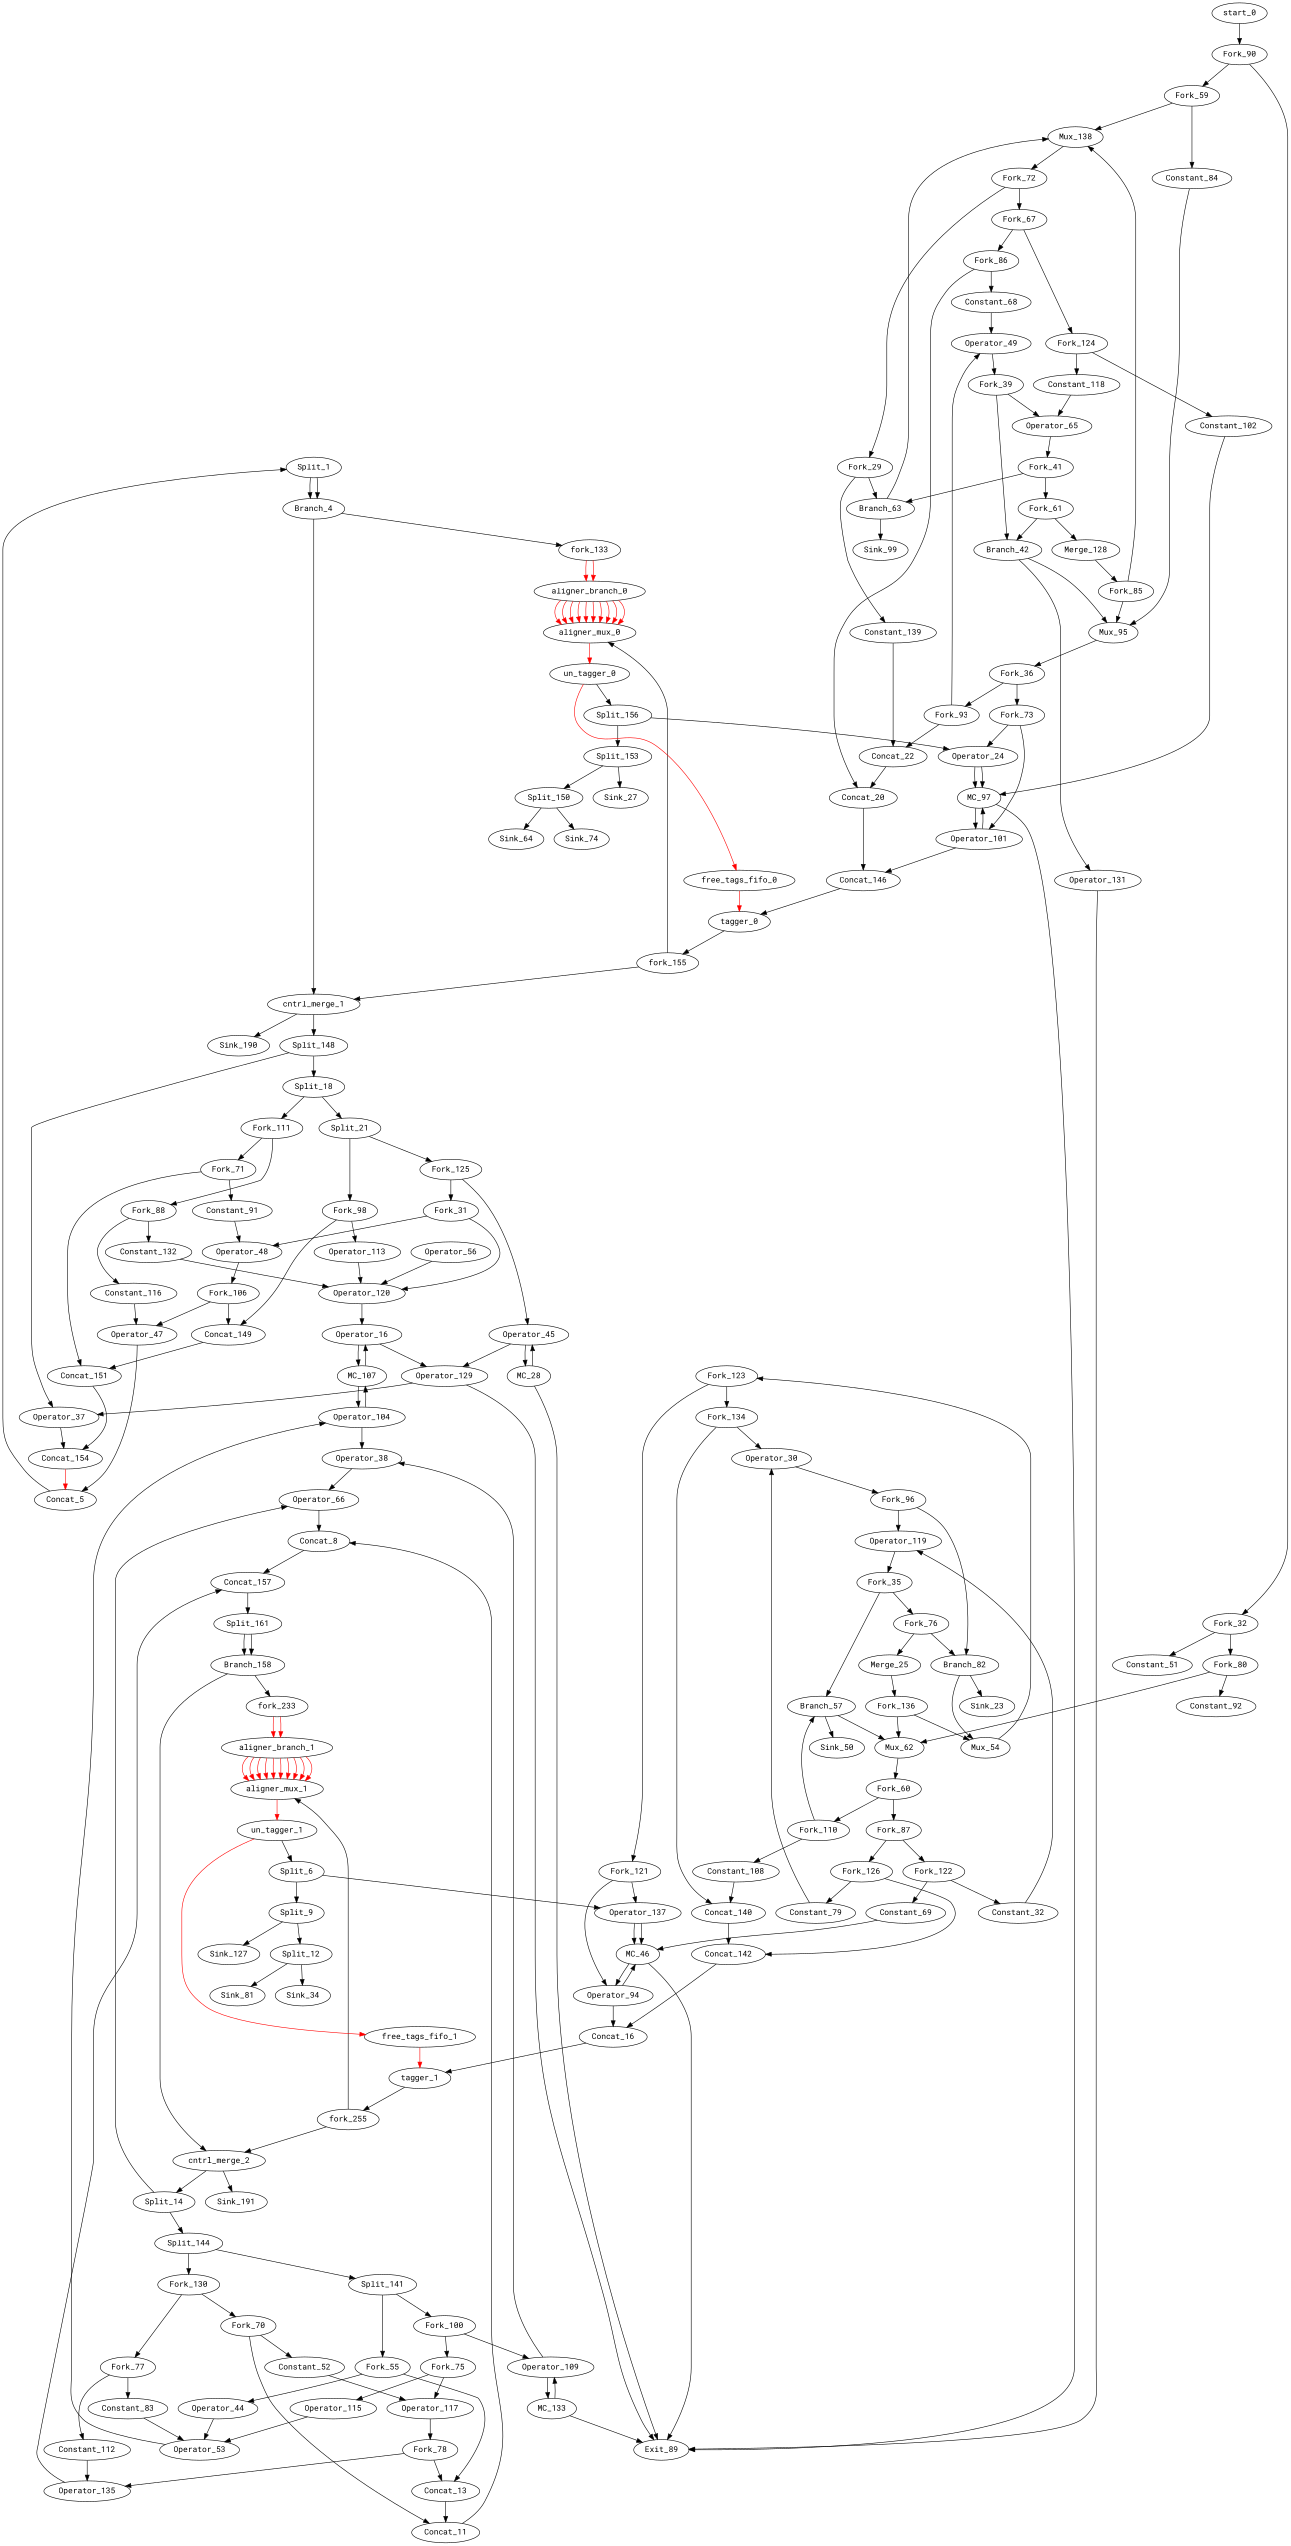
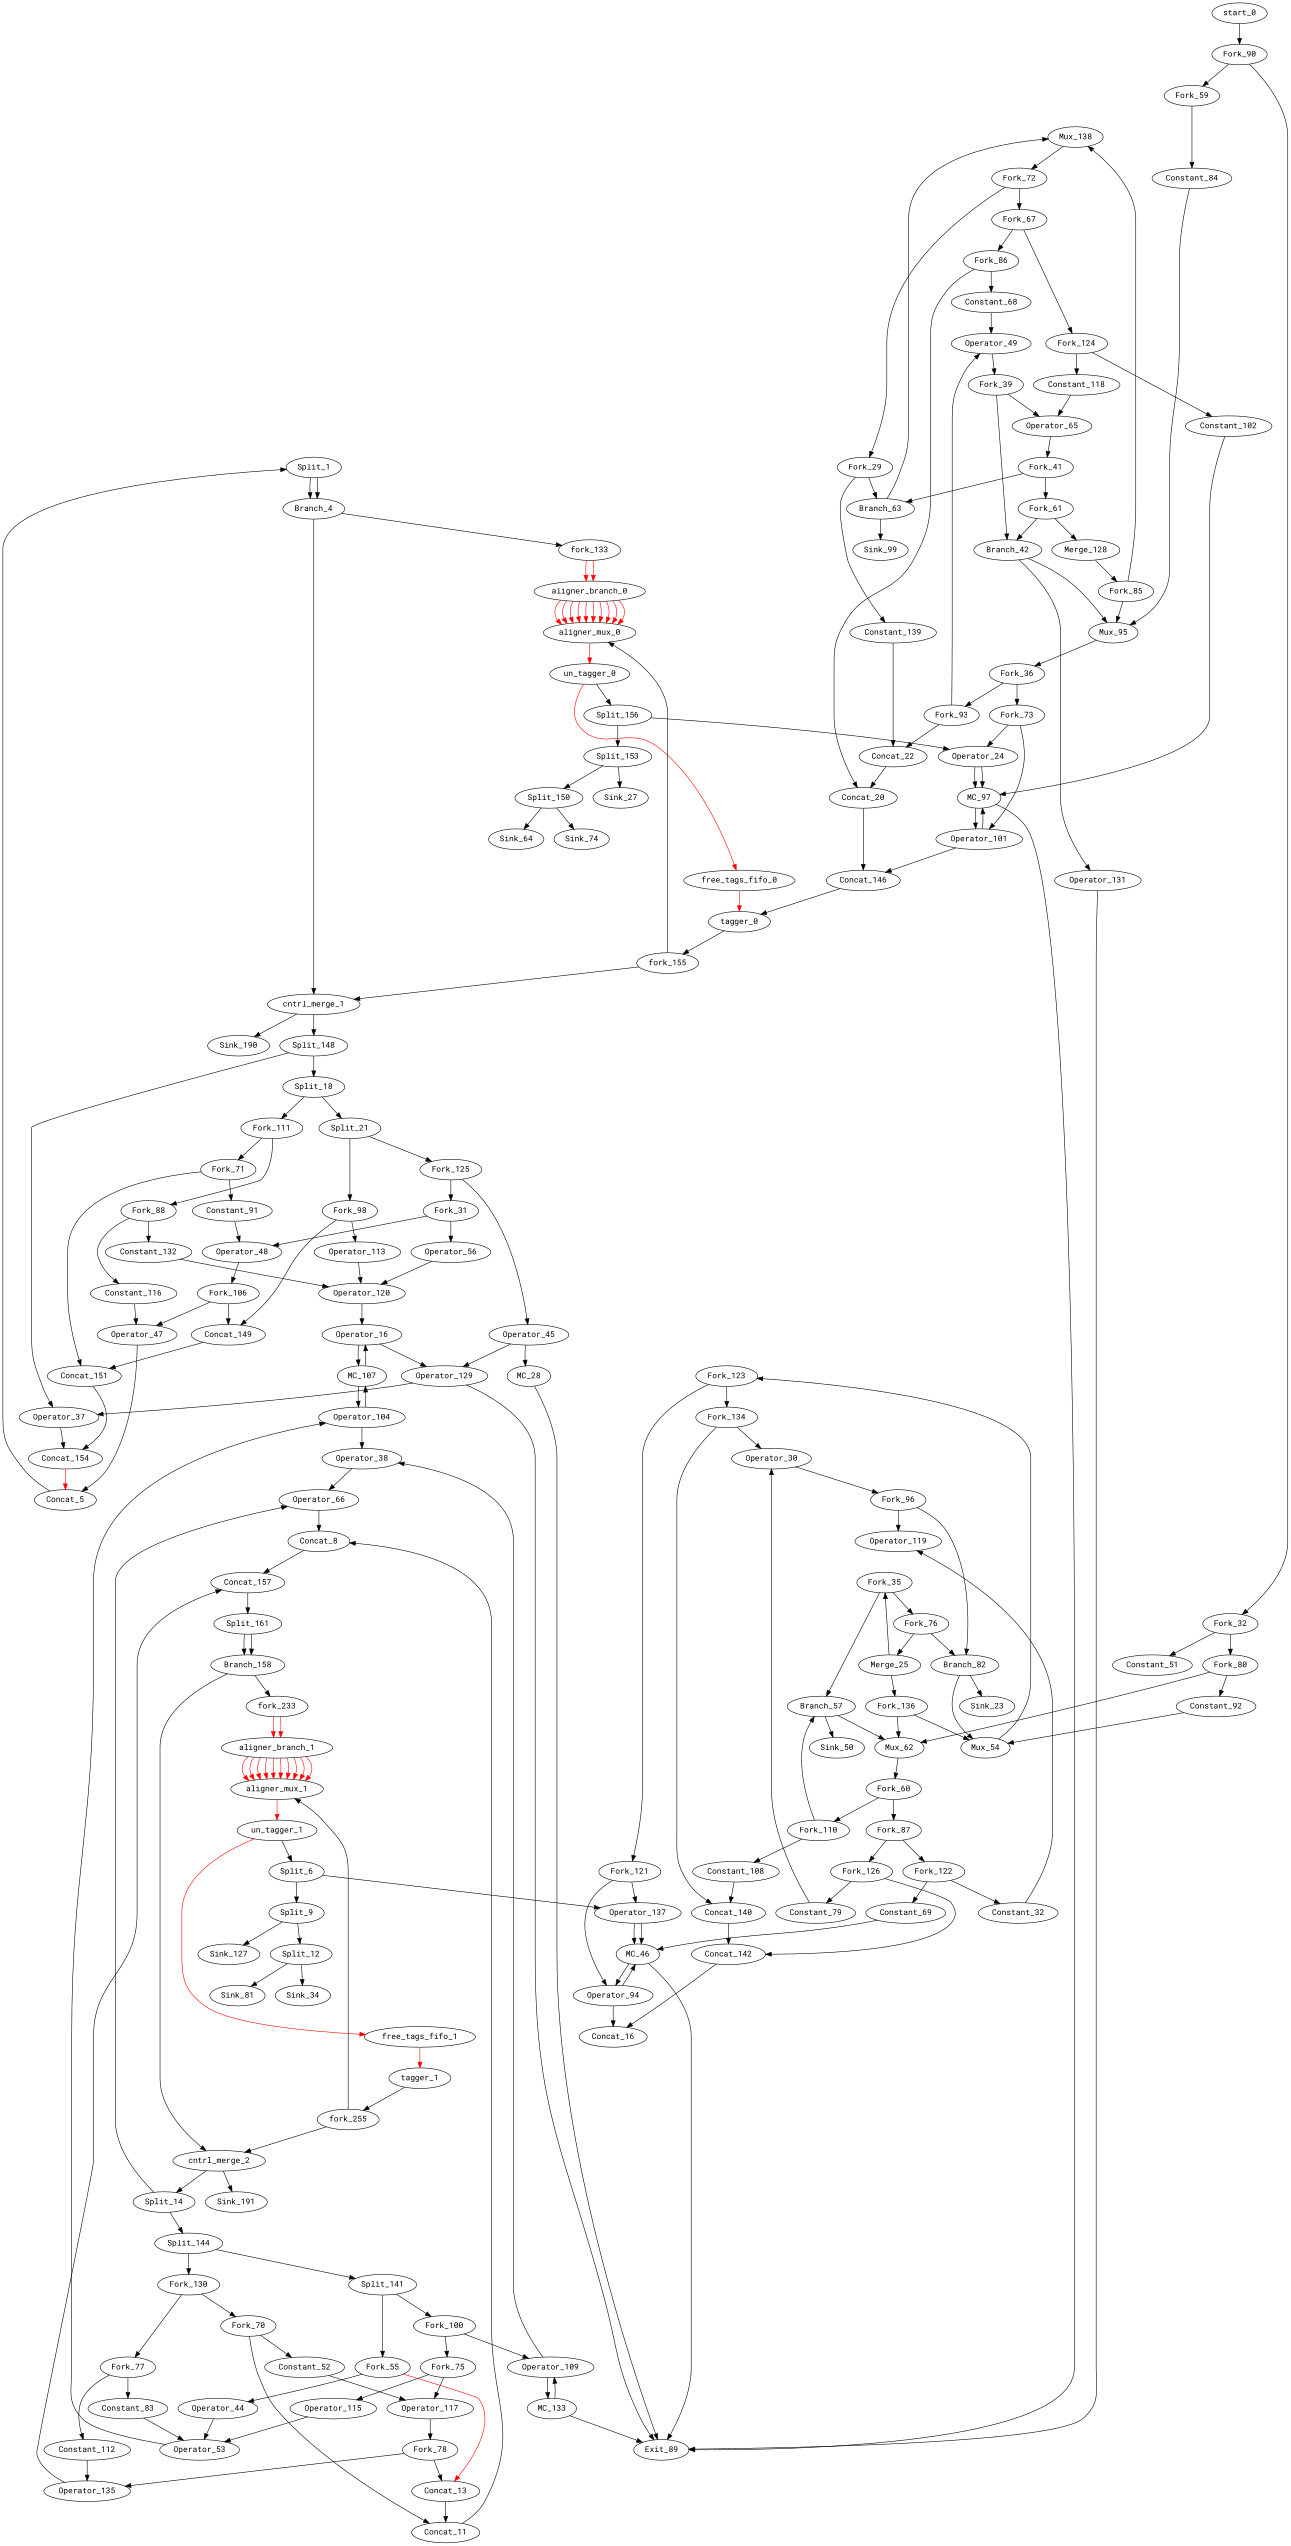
(1136, 116) -> none
(482, 1272) -> (451, 1229)
(533, 1358) -> none
(892, 1559) -> (887, 1627)
none -> (1103, 1727)
(519, 2057) -> none
(480, 2402) -> (480, 2402)
